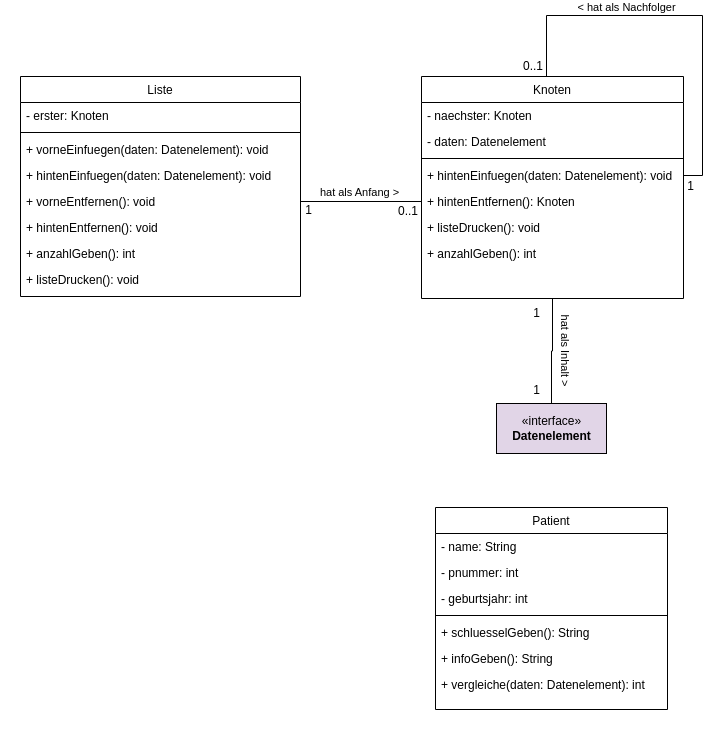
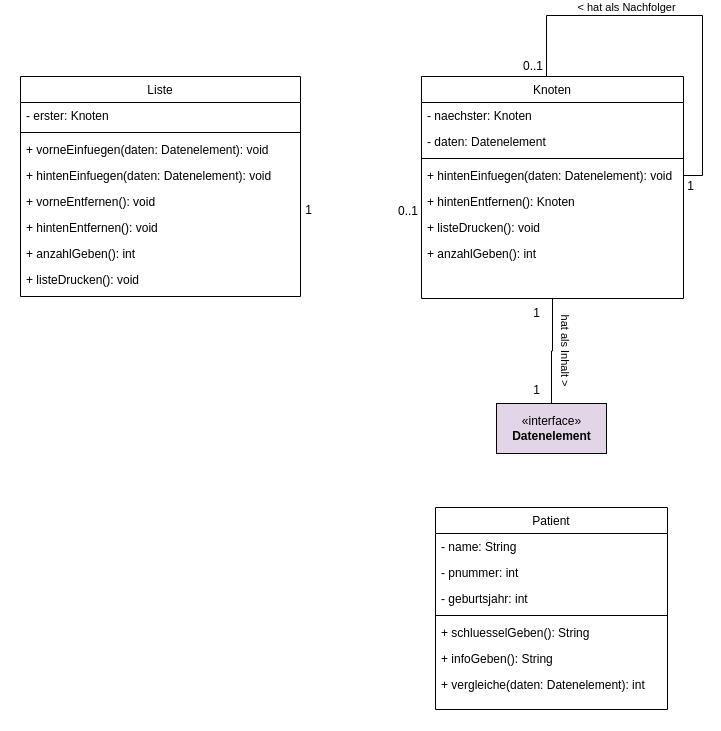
(360, 202) -> none
